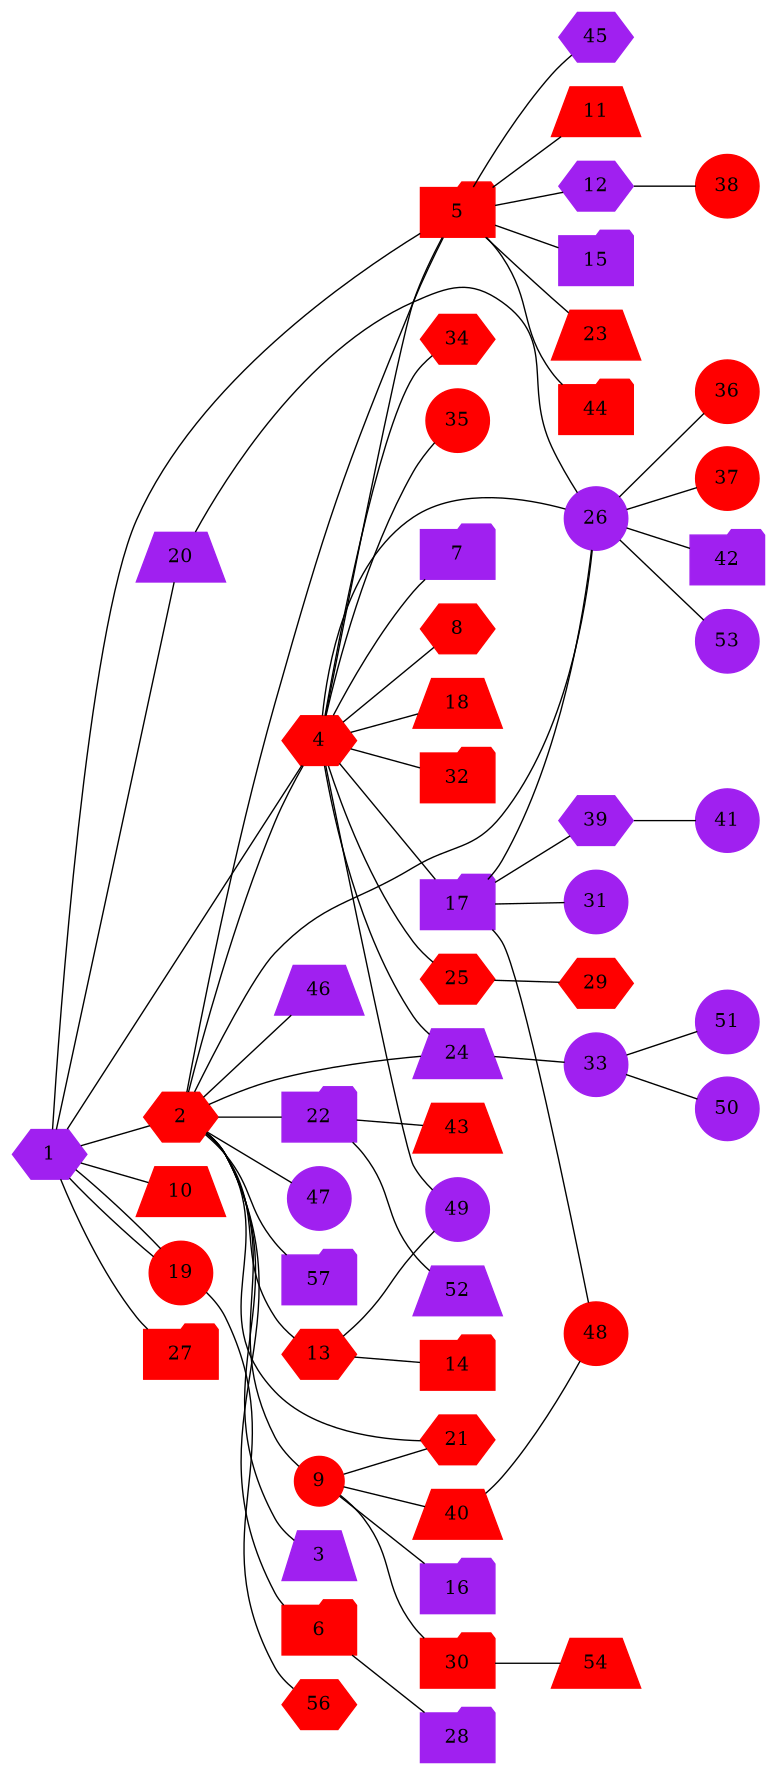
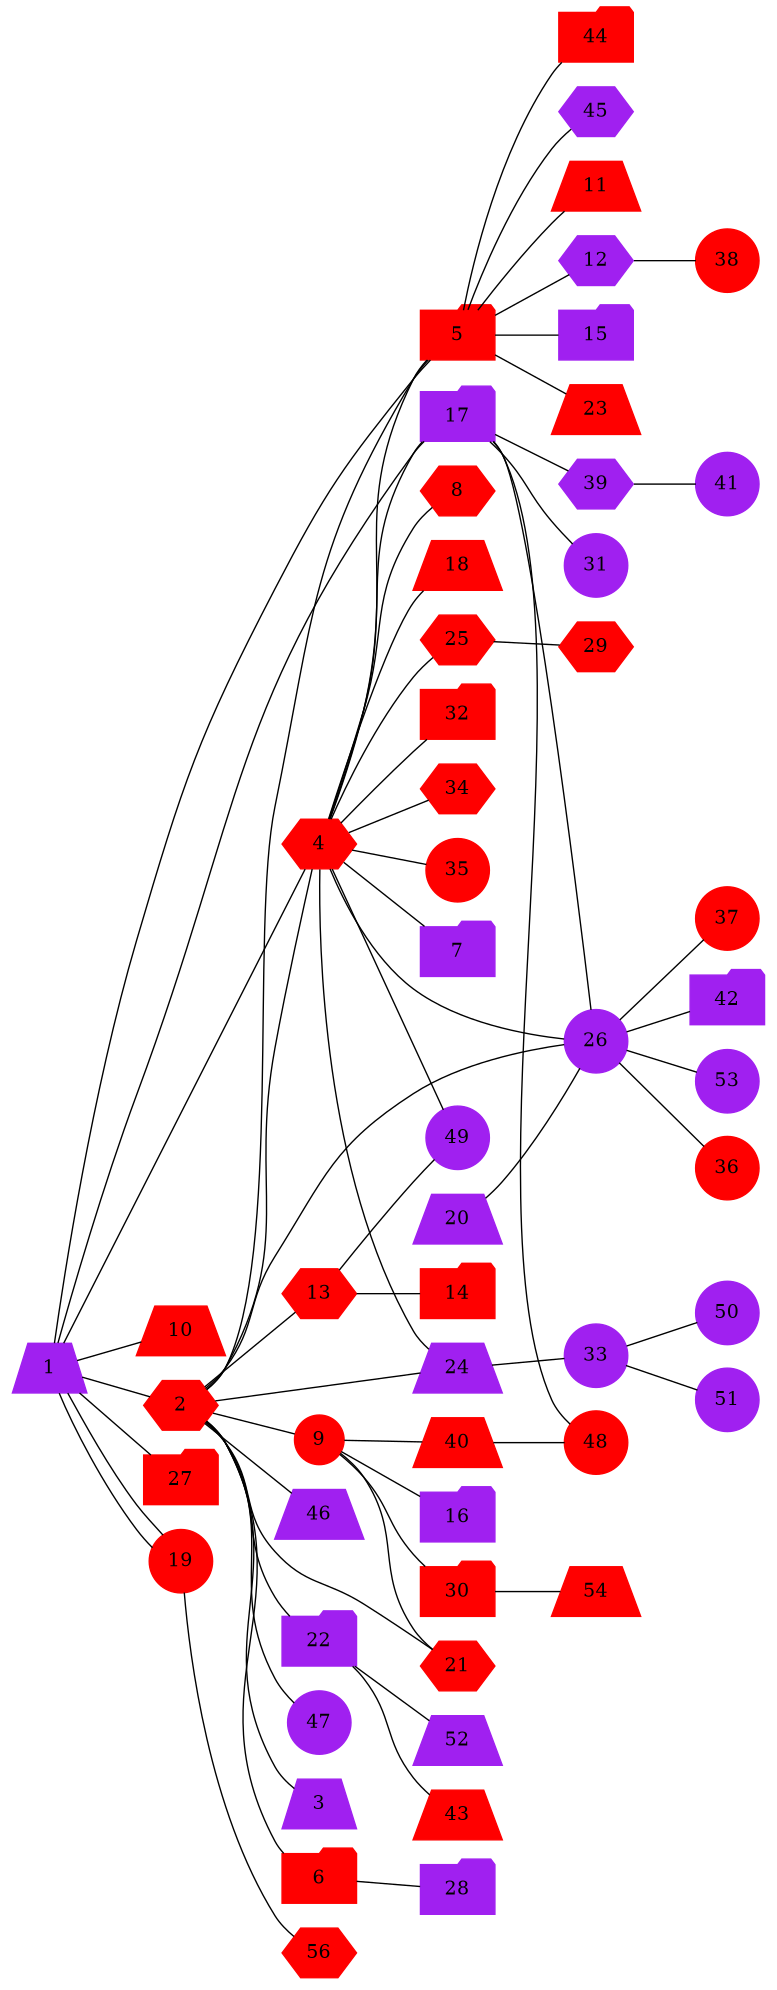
(115, 856) -> (209, 877)
(50, 1154) -> (50, 1368)
(319, 1280) -> none
